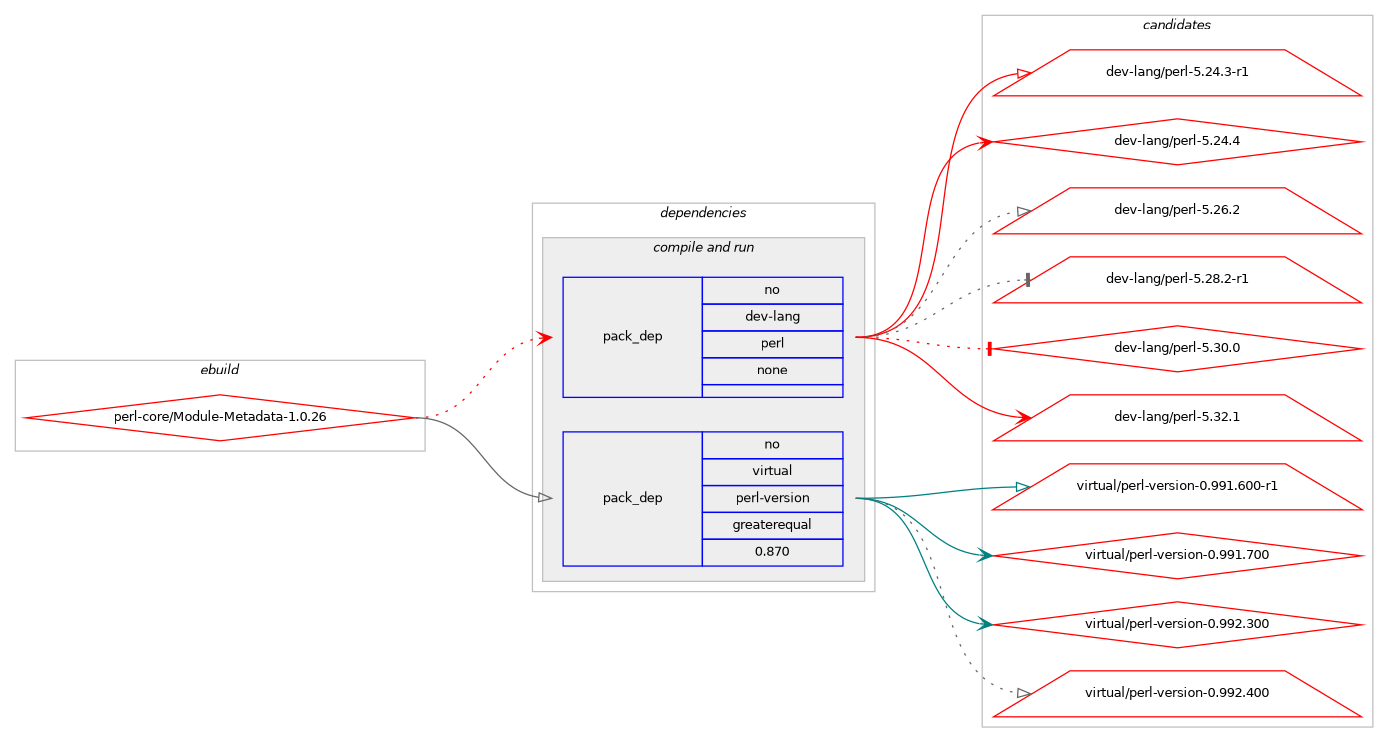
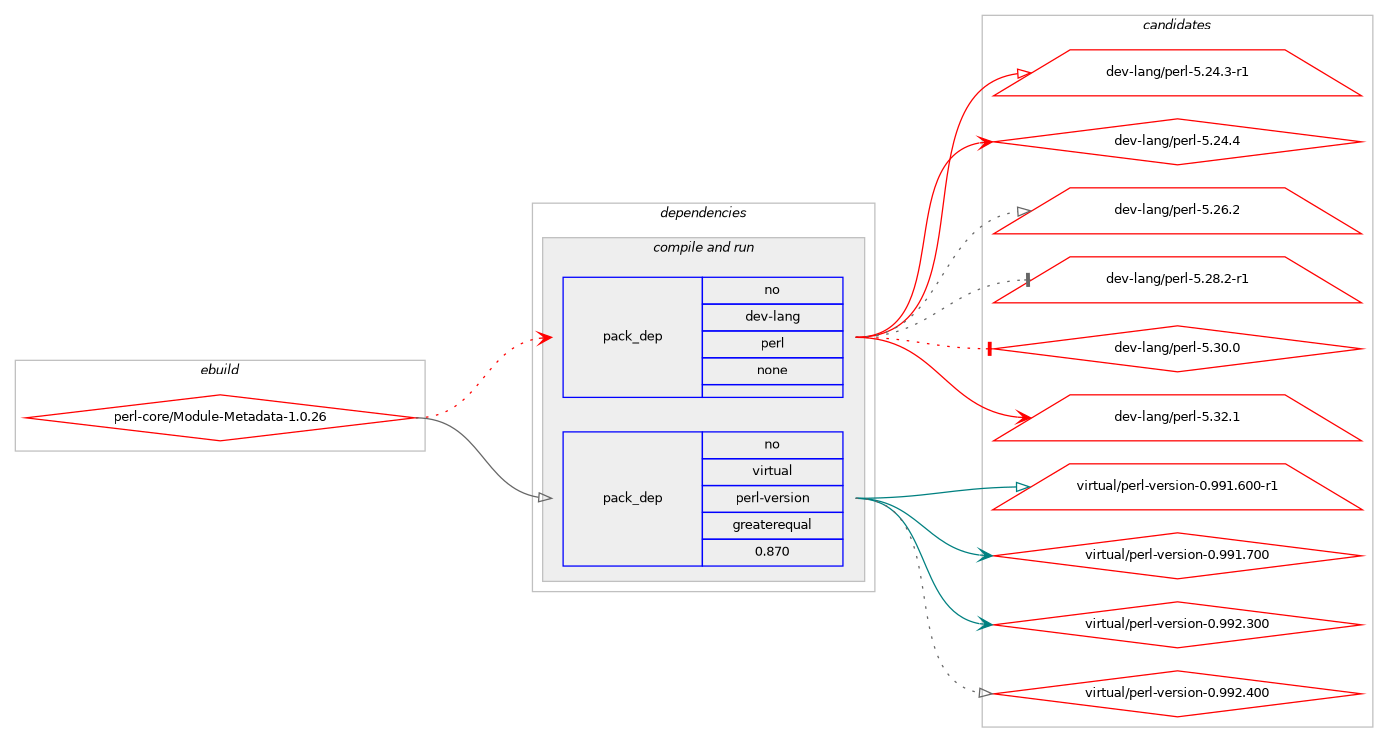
(1178, 694) -> (1178, 694)
